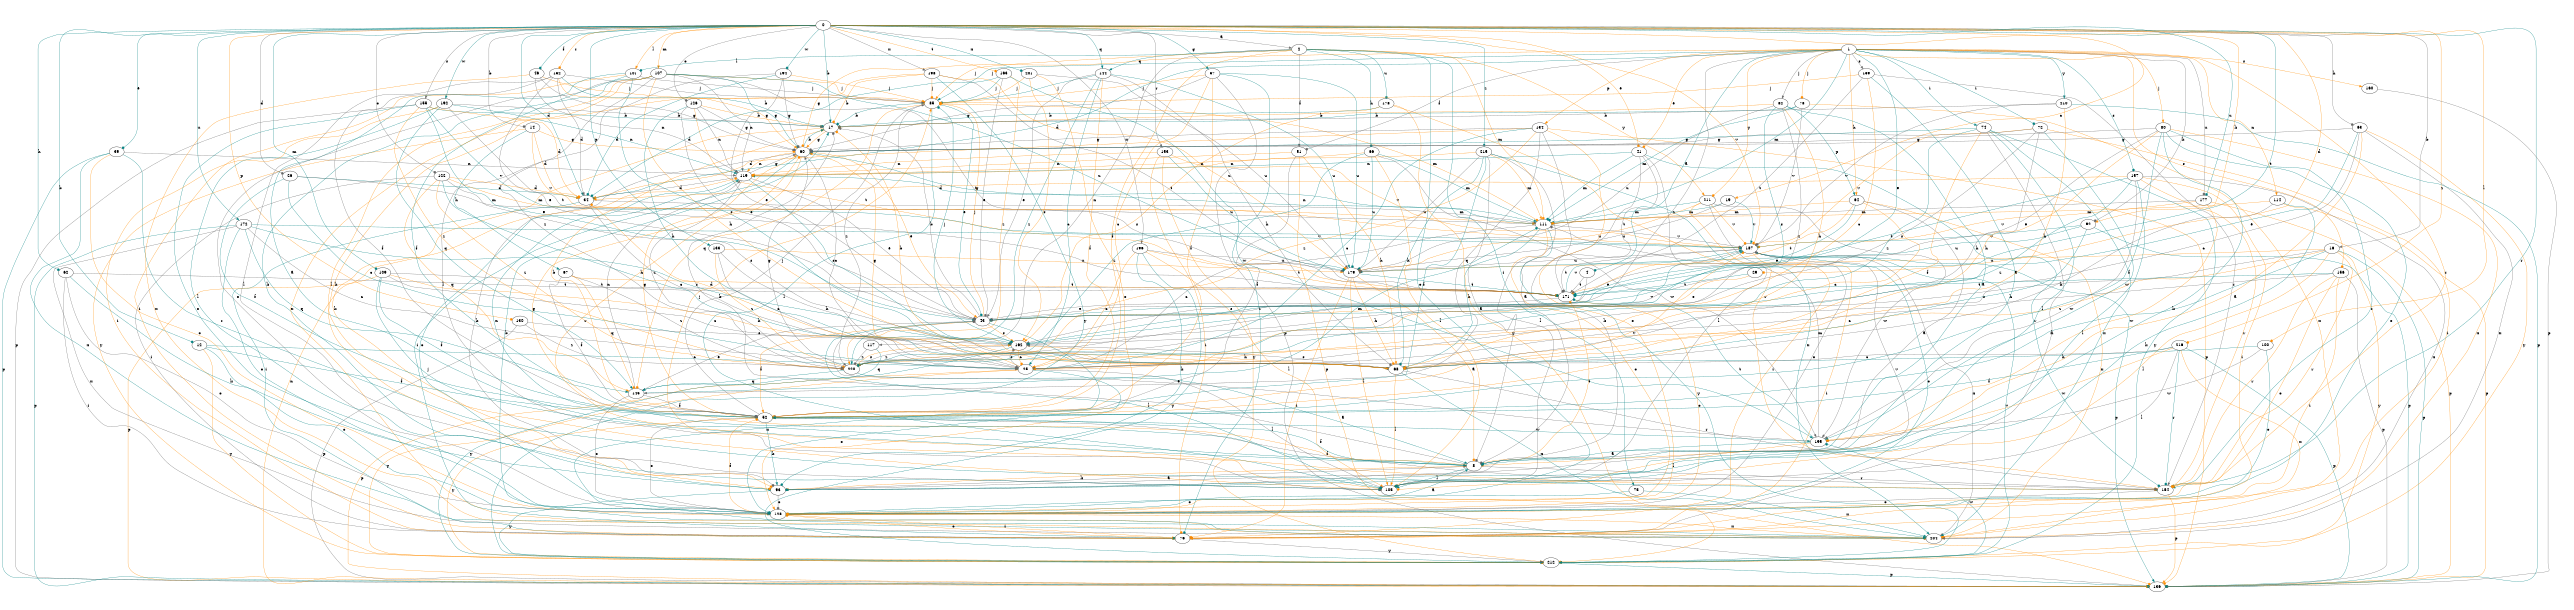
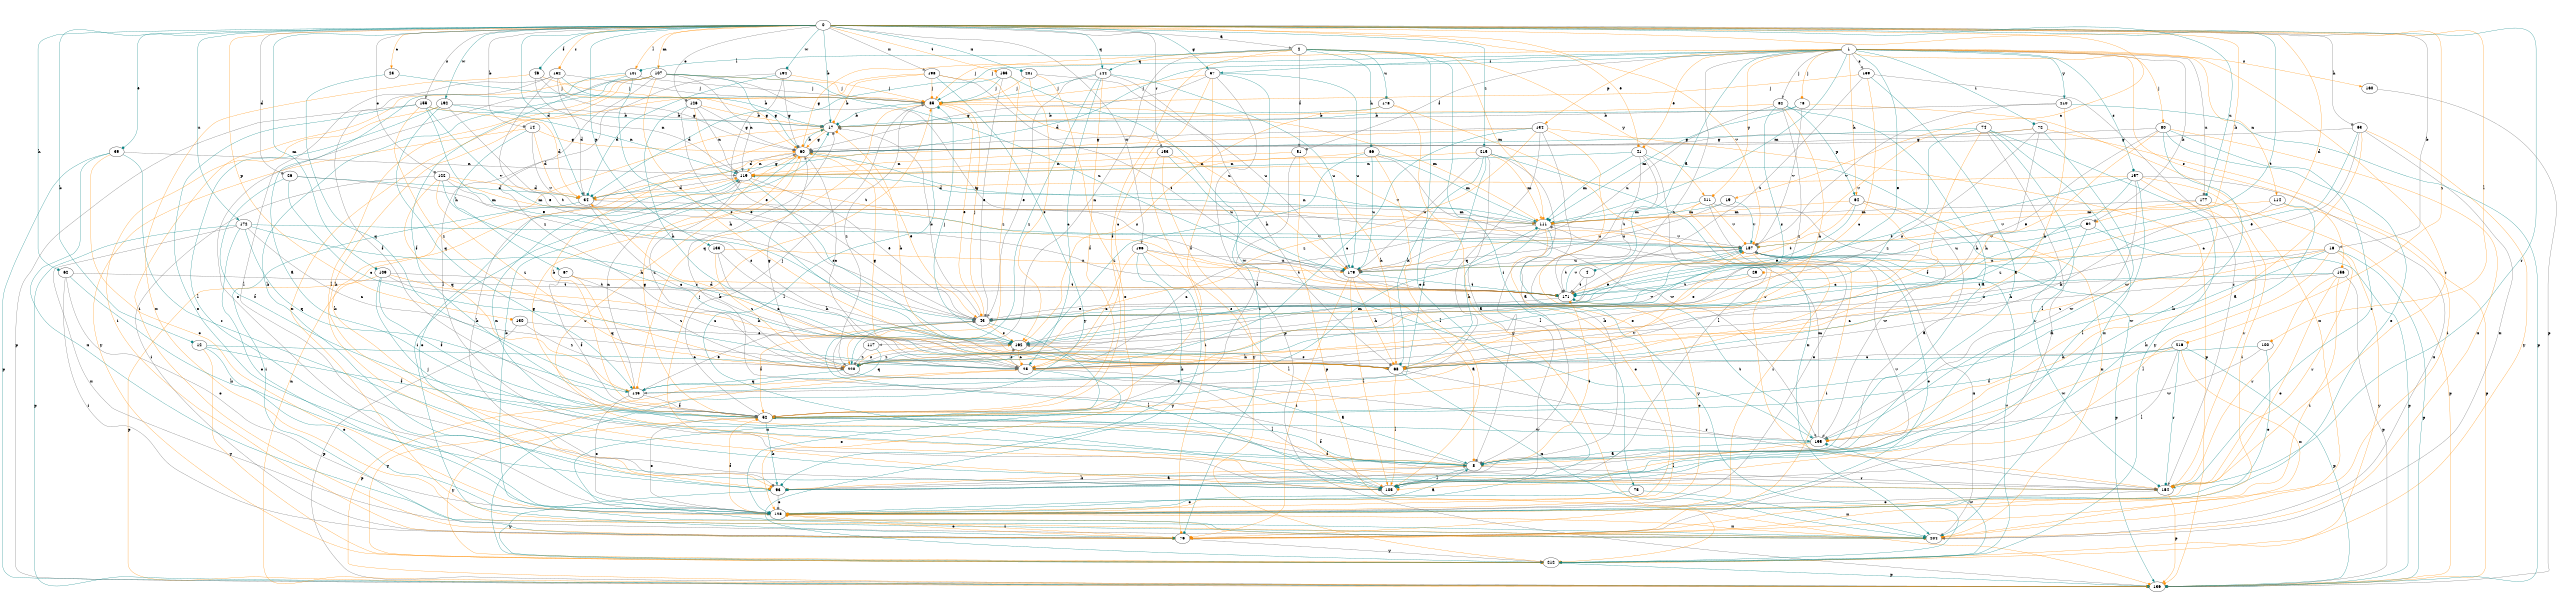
none -> (392, 74)
(1919, 82) -> (1532, 58)
(965, 201) -> (965, 201)
(1362, 222) -> (1362, 222)
(789, 318) -> (789, 318)
(1532, 384) -> none
(451, 540) -> none
